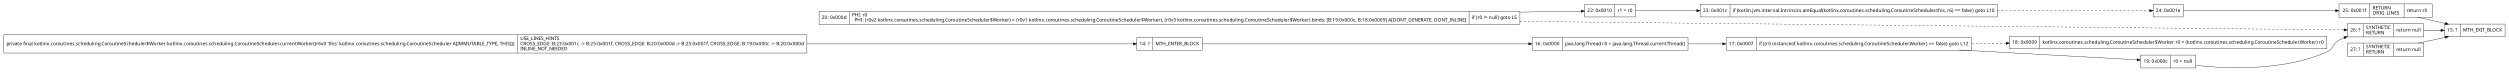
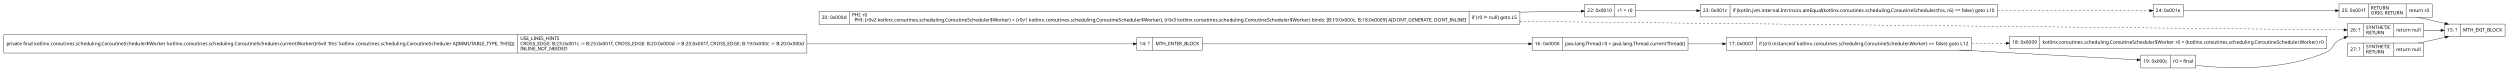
(2386, 13) -> (2387, 13)
(2183, 61) -> (2183, 61)
